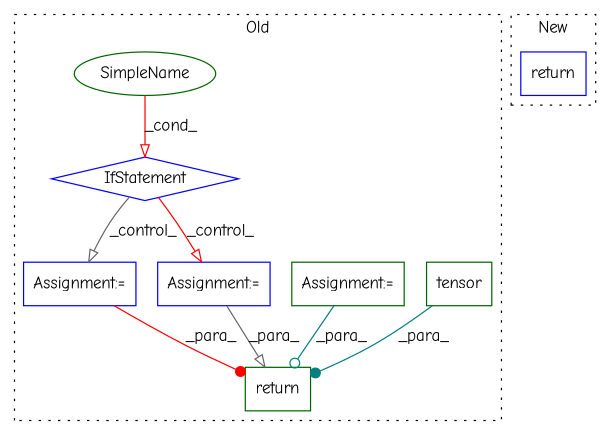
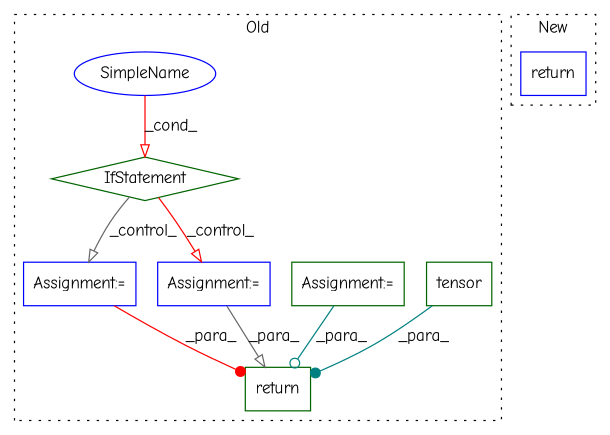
(145, 74) -> (145, 74)
(145, 179) -> (145, 179)
